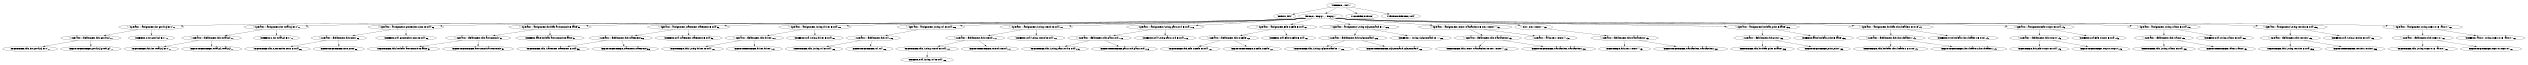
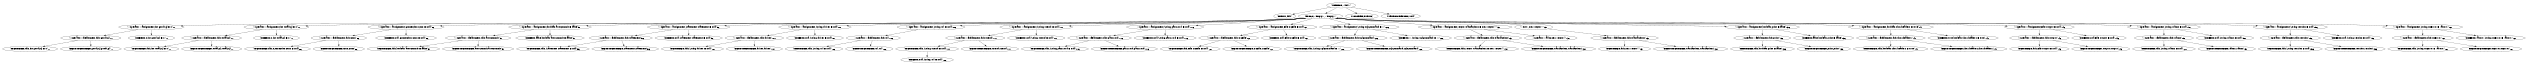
(1427, 21) -> (1430, 21)
(2185, 49) -> (2185, 49)
